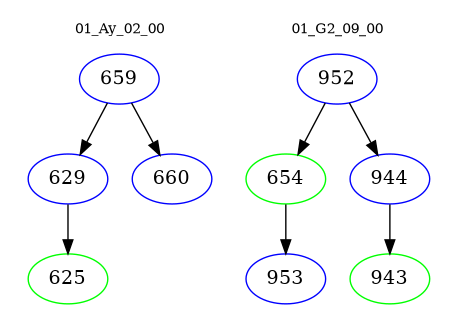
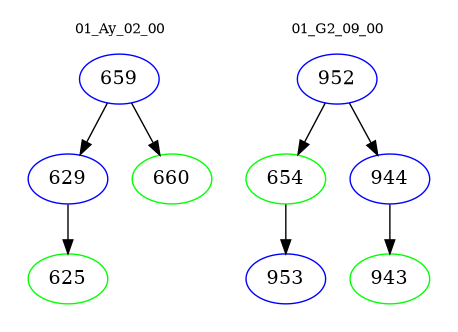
(172, 179) -> (172, 179)
